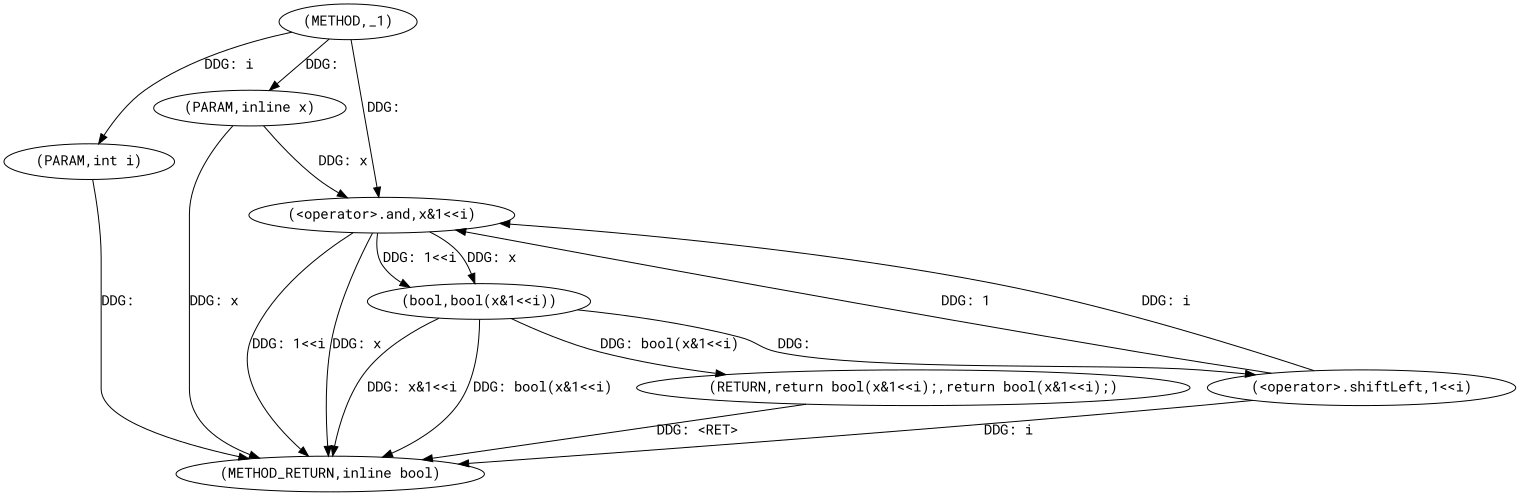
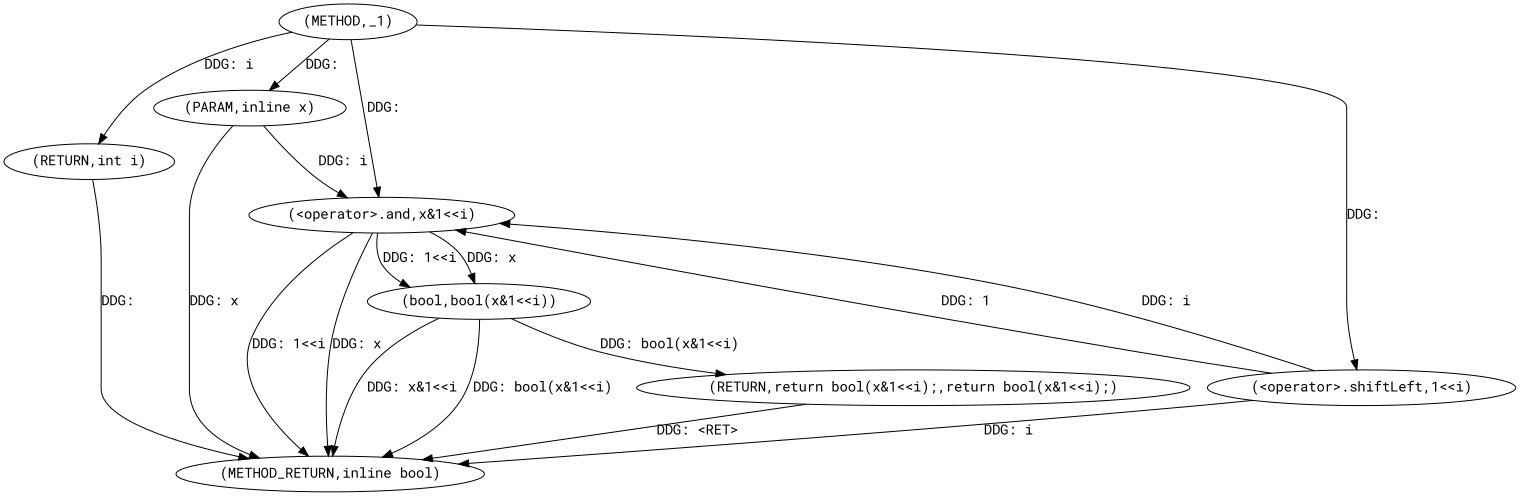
(89, 162) -> (89, 162)
(343, 162) -> (343, 162)
(908, 364) -> (1011, 55)
